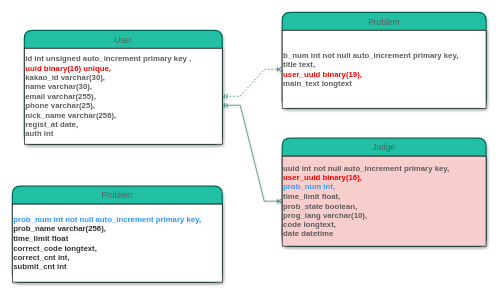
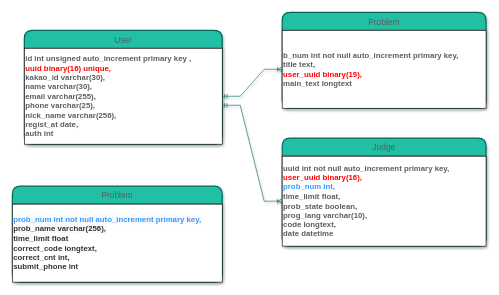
(252, 83) -> (252, 83)
(384, 201) -> (384, 201)
(101, 243) -> (101, 243)
